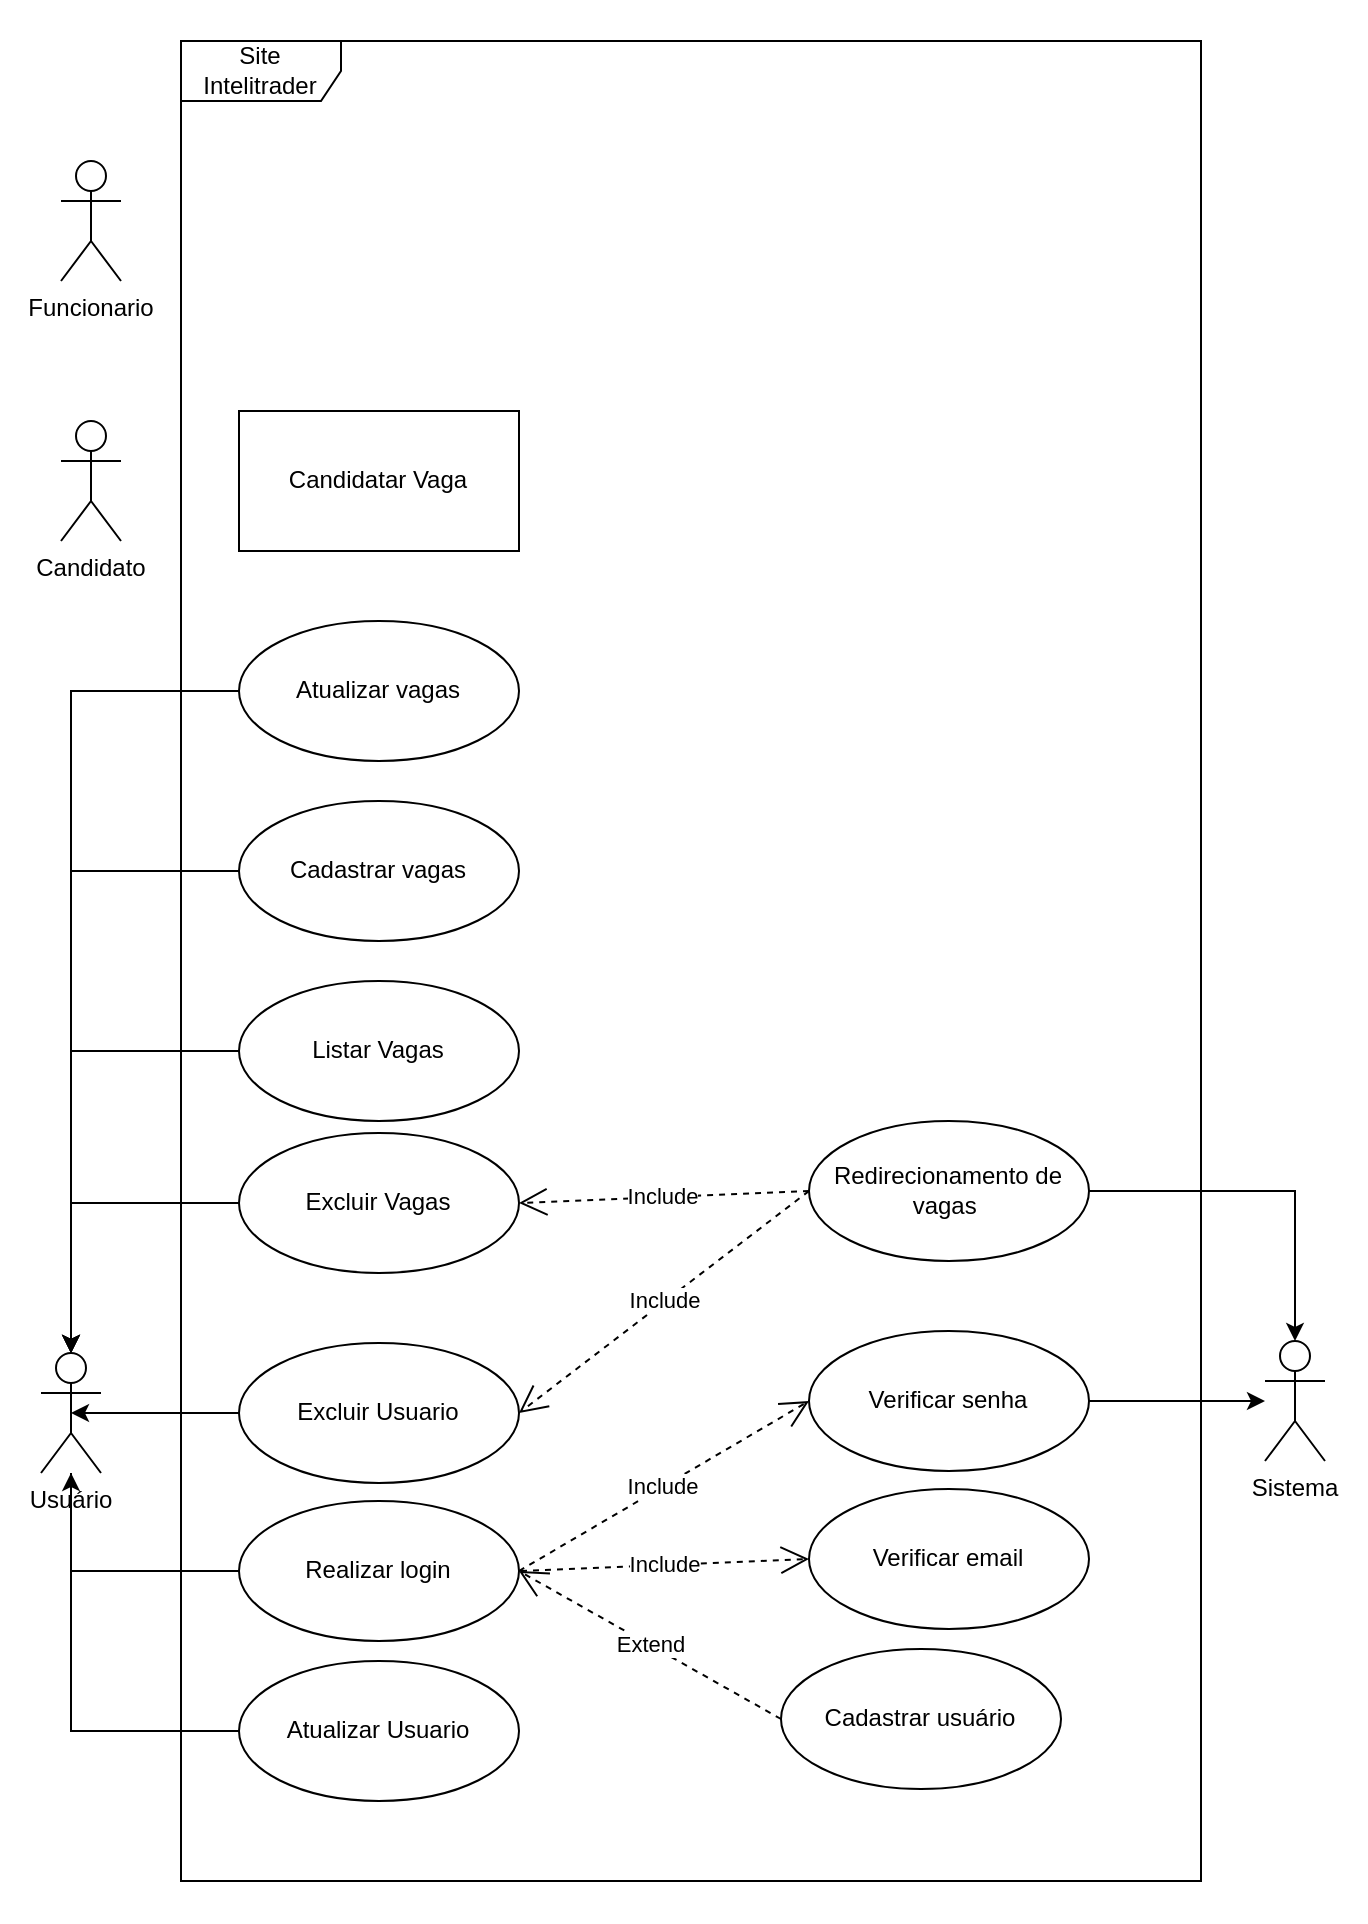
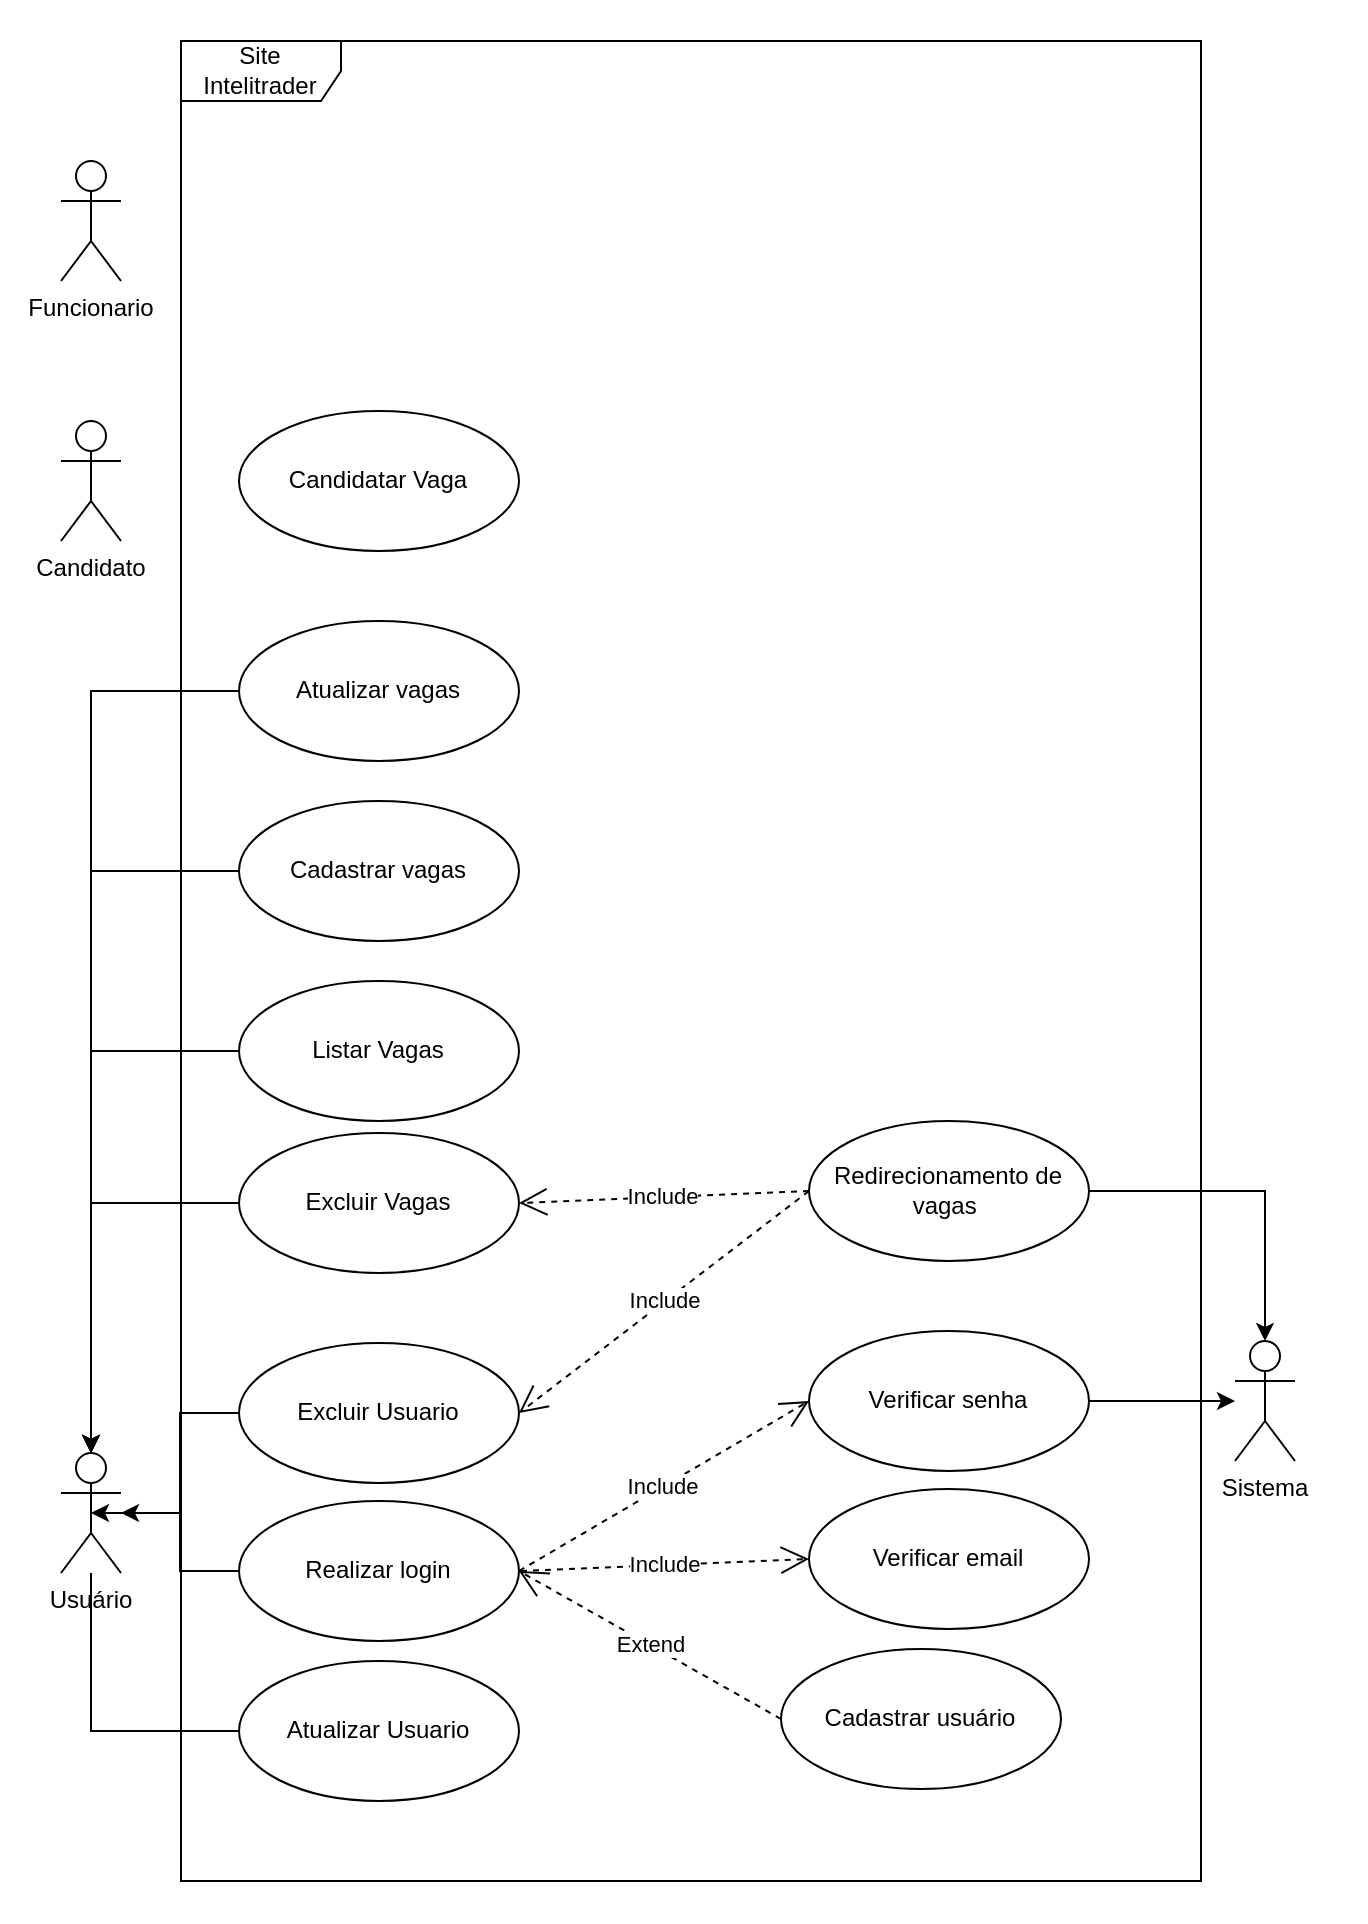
(379, 481) -> (379, 481)
(1295, 1401) -> (1265, 1401)
(71, 1413) -> (91, 1513)
